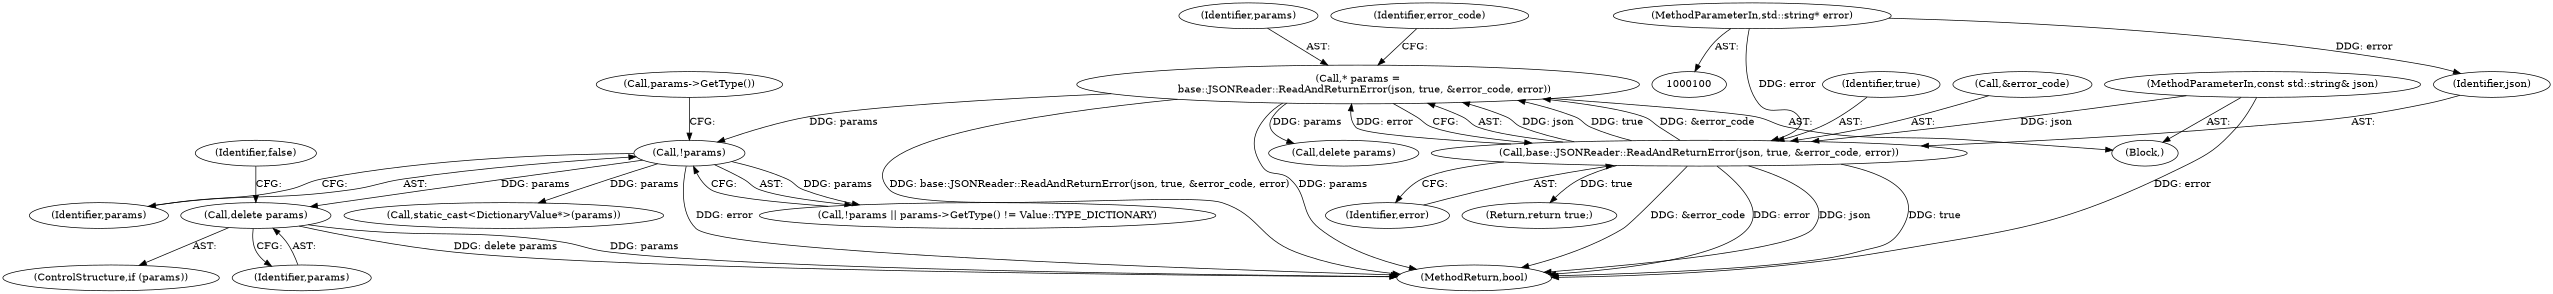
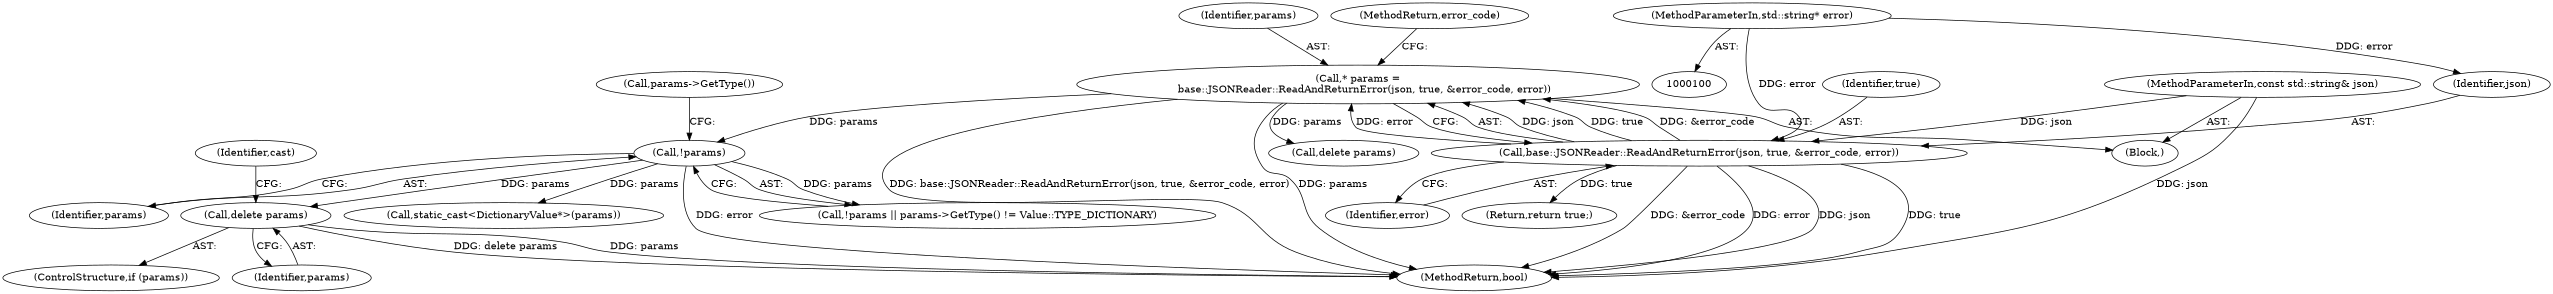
(1430, 16) -> (1430, 16)
(2022, 84) -> none
(256, 153) -> (256, 153)
(2183, 184) -> (2183, 184)
